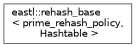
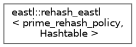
(68, 24) -> (68, 24)
